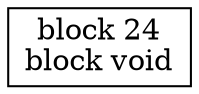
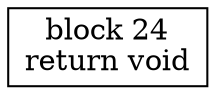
(100, 47) -> (108, 47)
